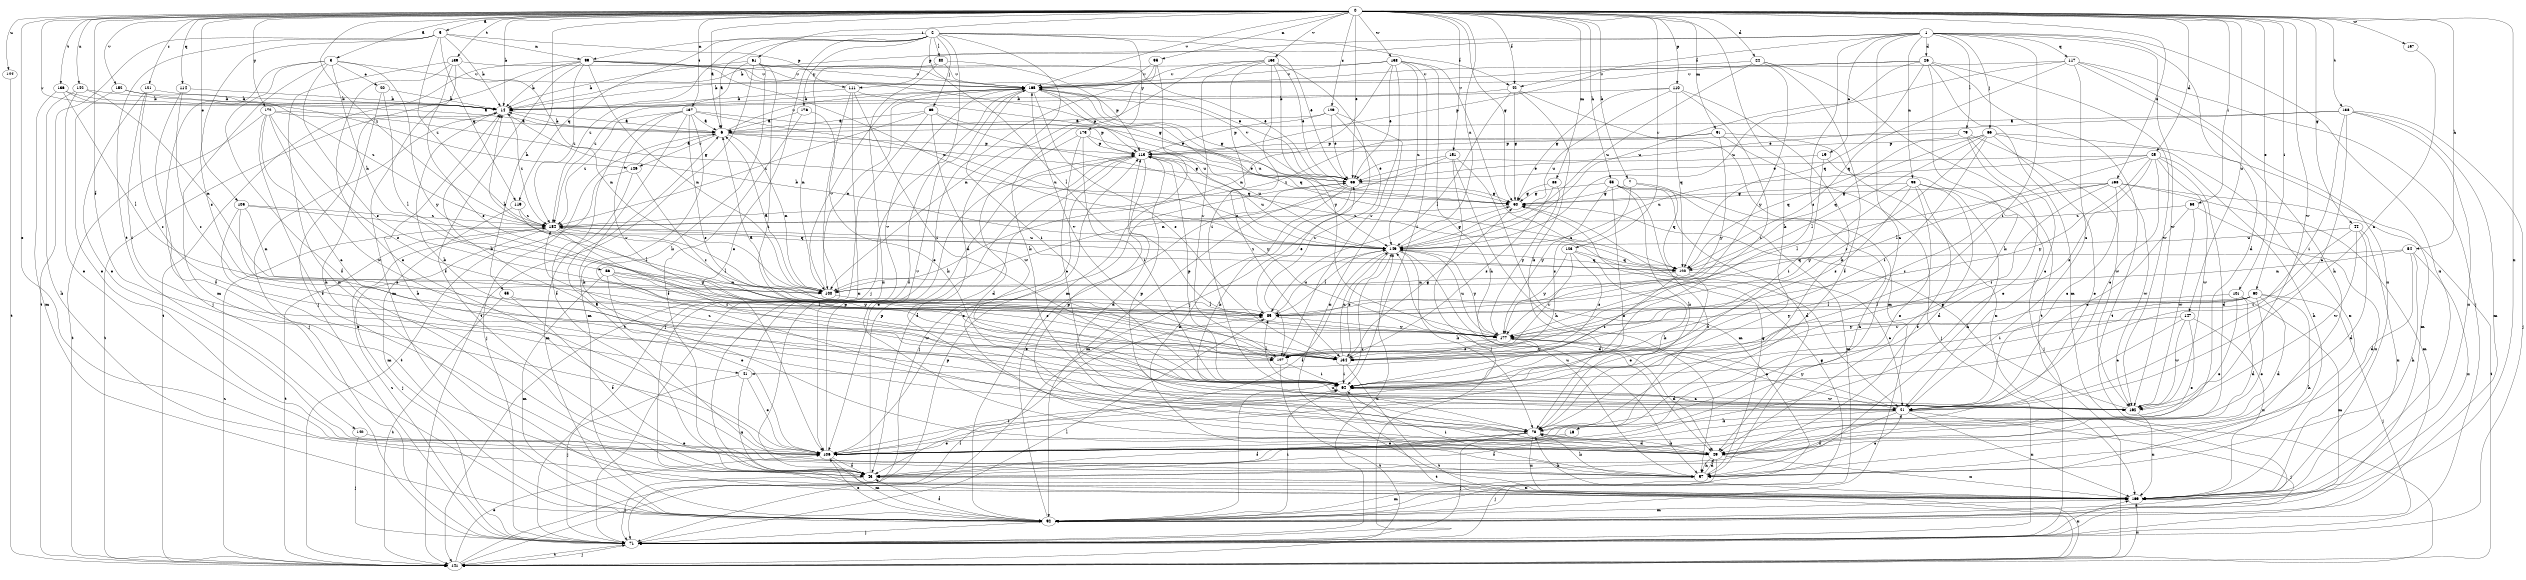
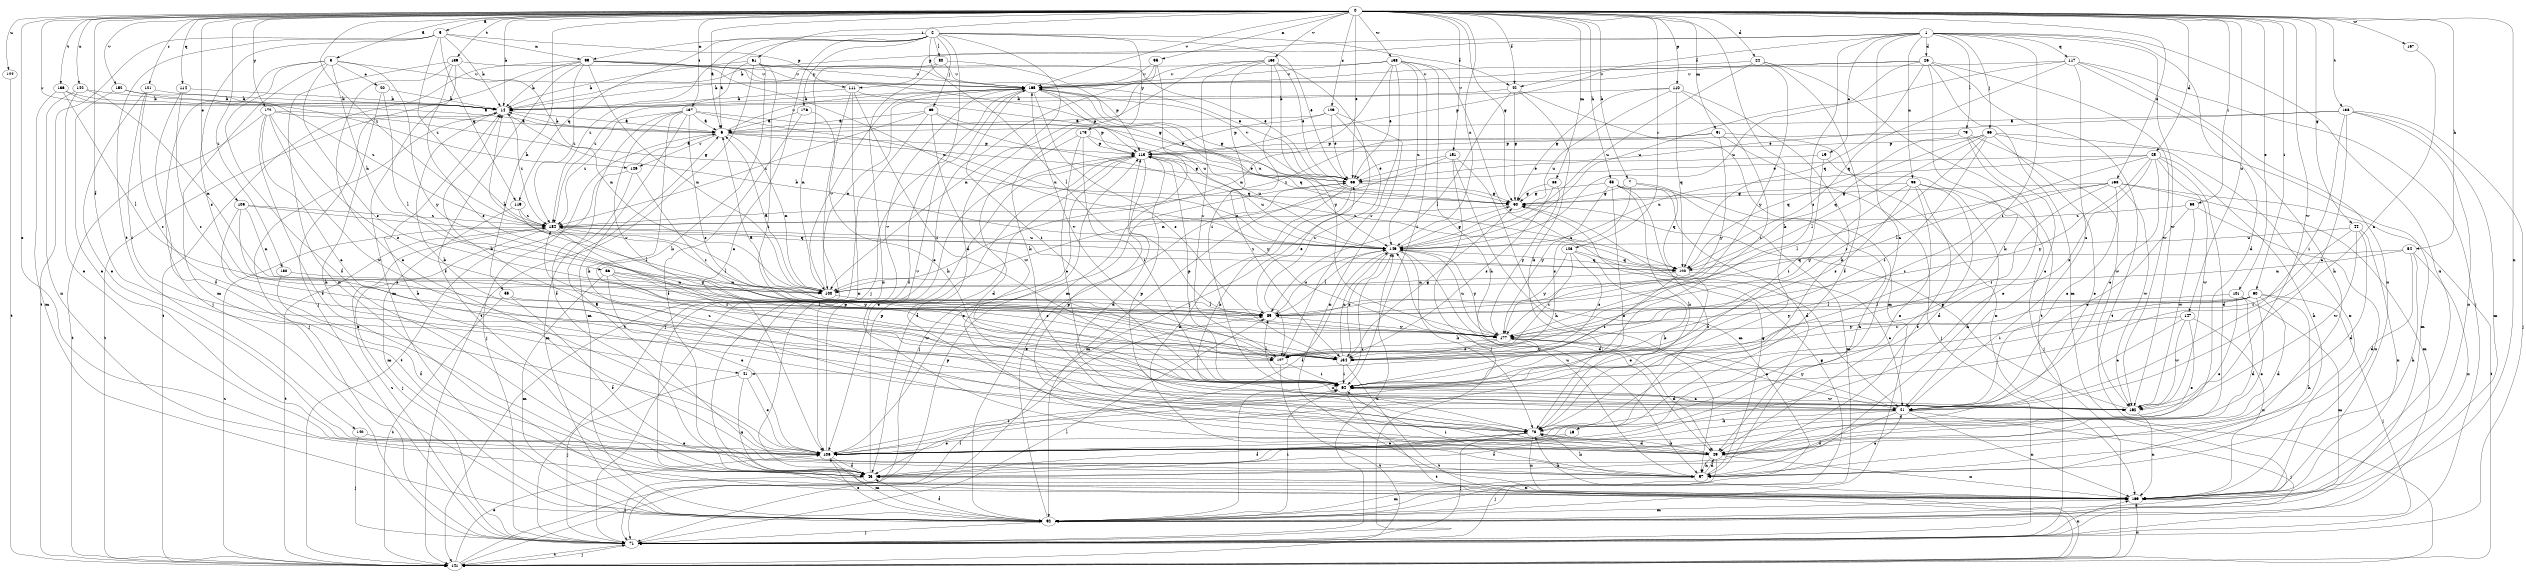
none -> (284, 272)
(62, 294) -> (62, 294)
(1008, 434) -> (932, 385)
